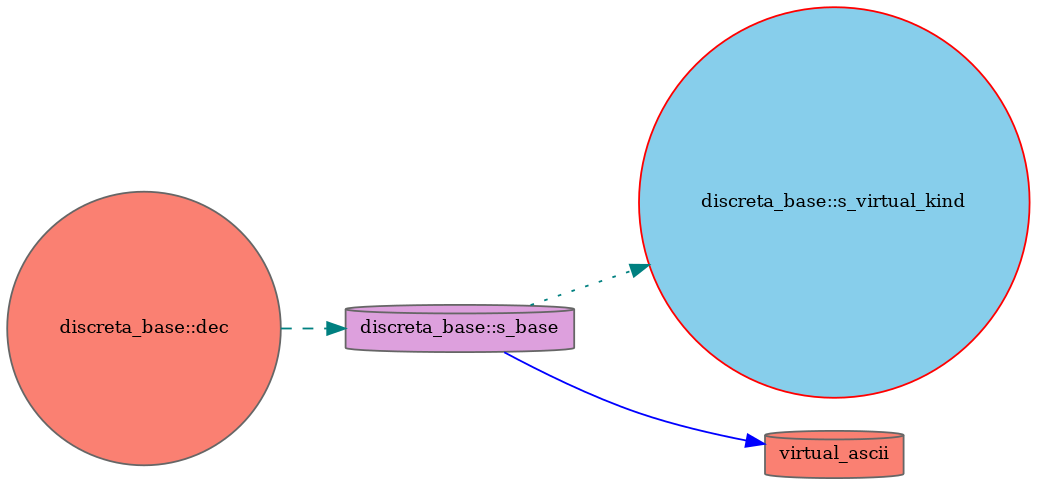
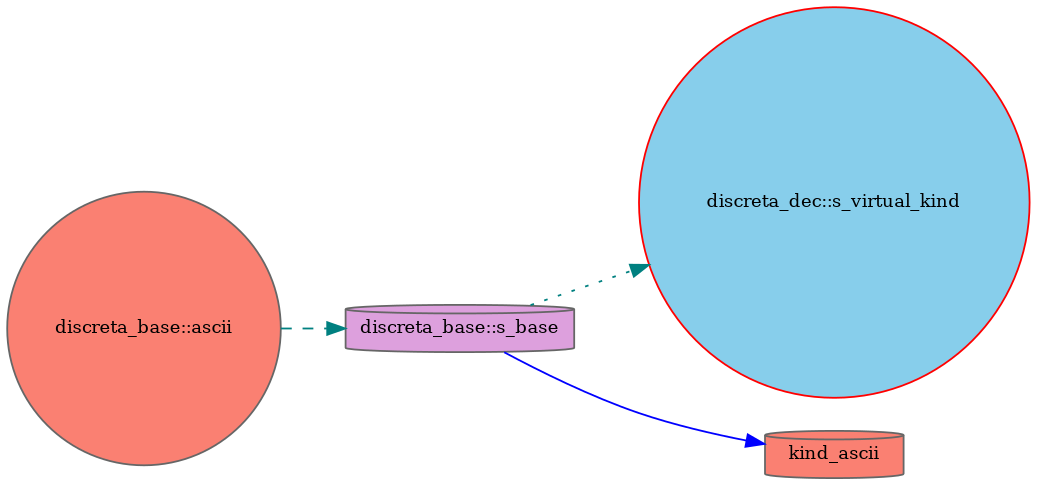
(834, 202) -> (834, 202)
(144, 328) -> (144, 328)
(834, 454) -> (834, 454)
